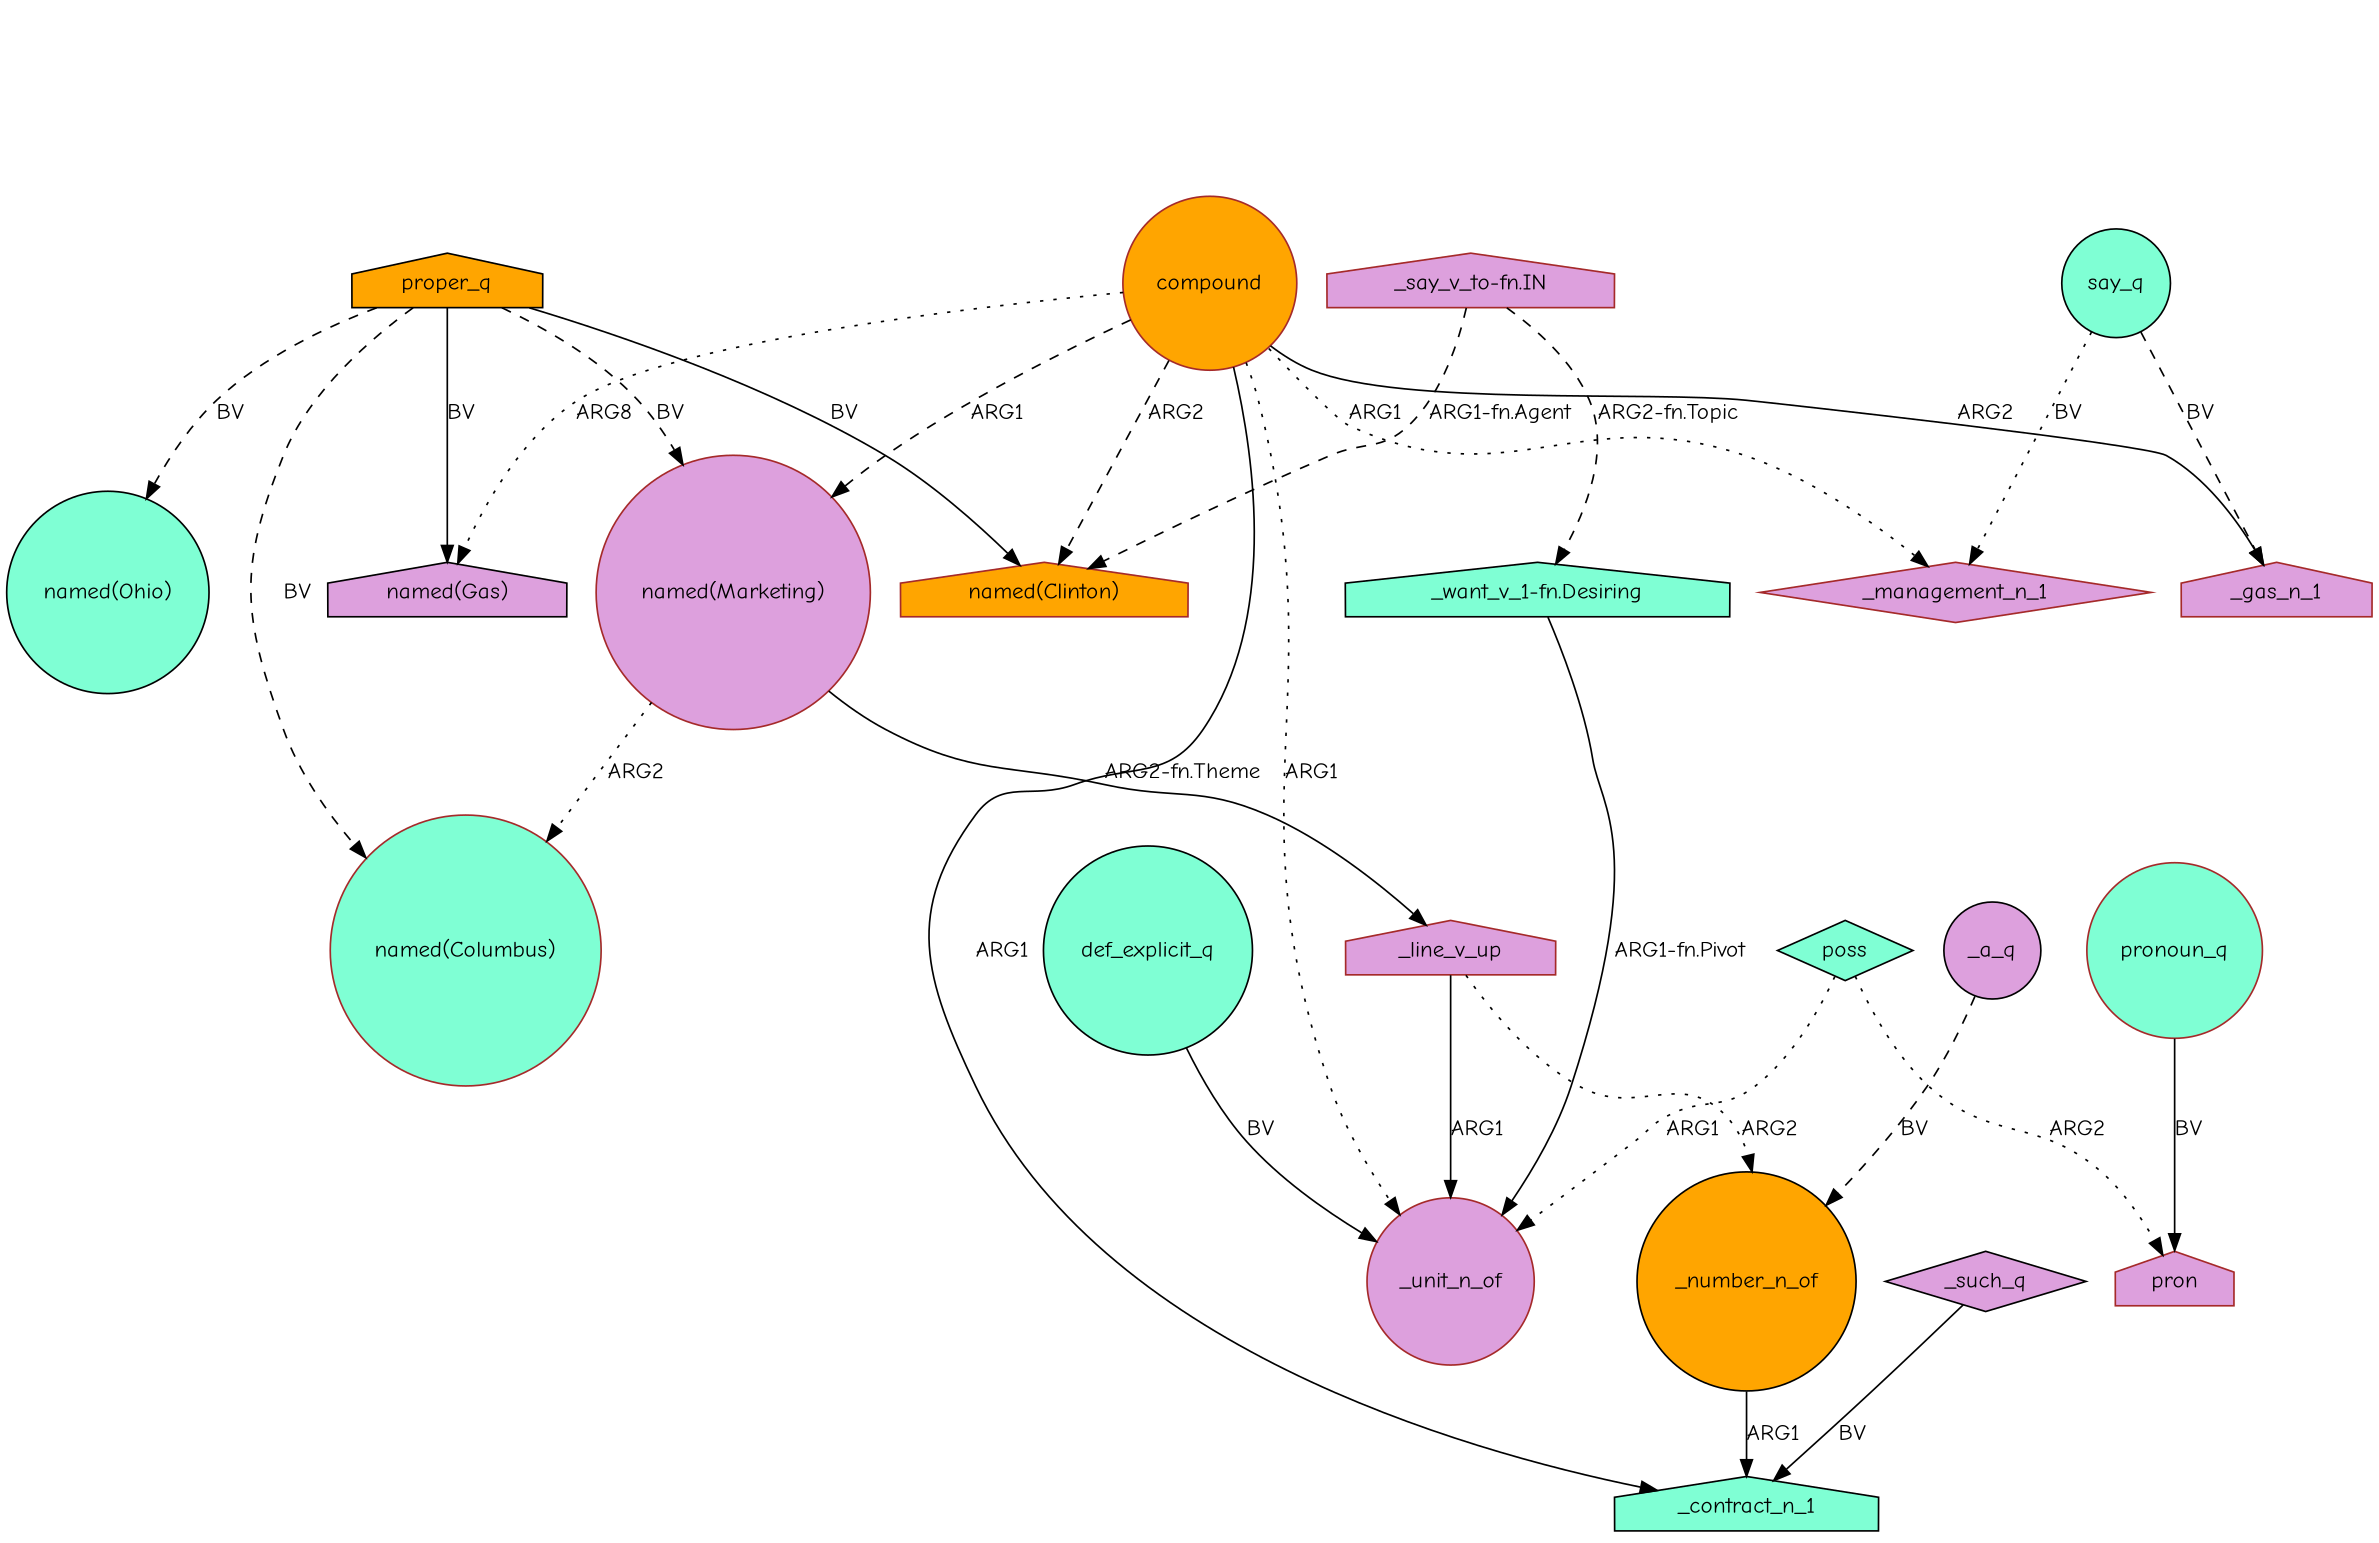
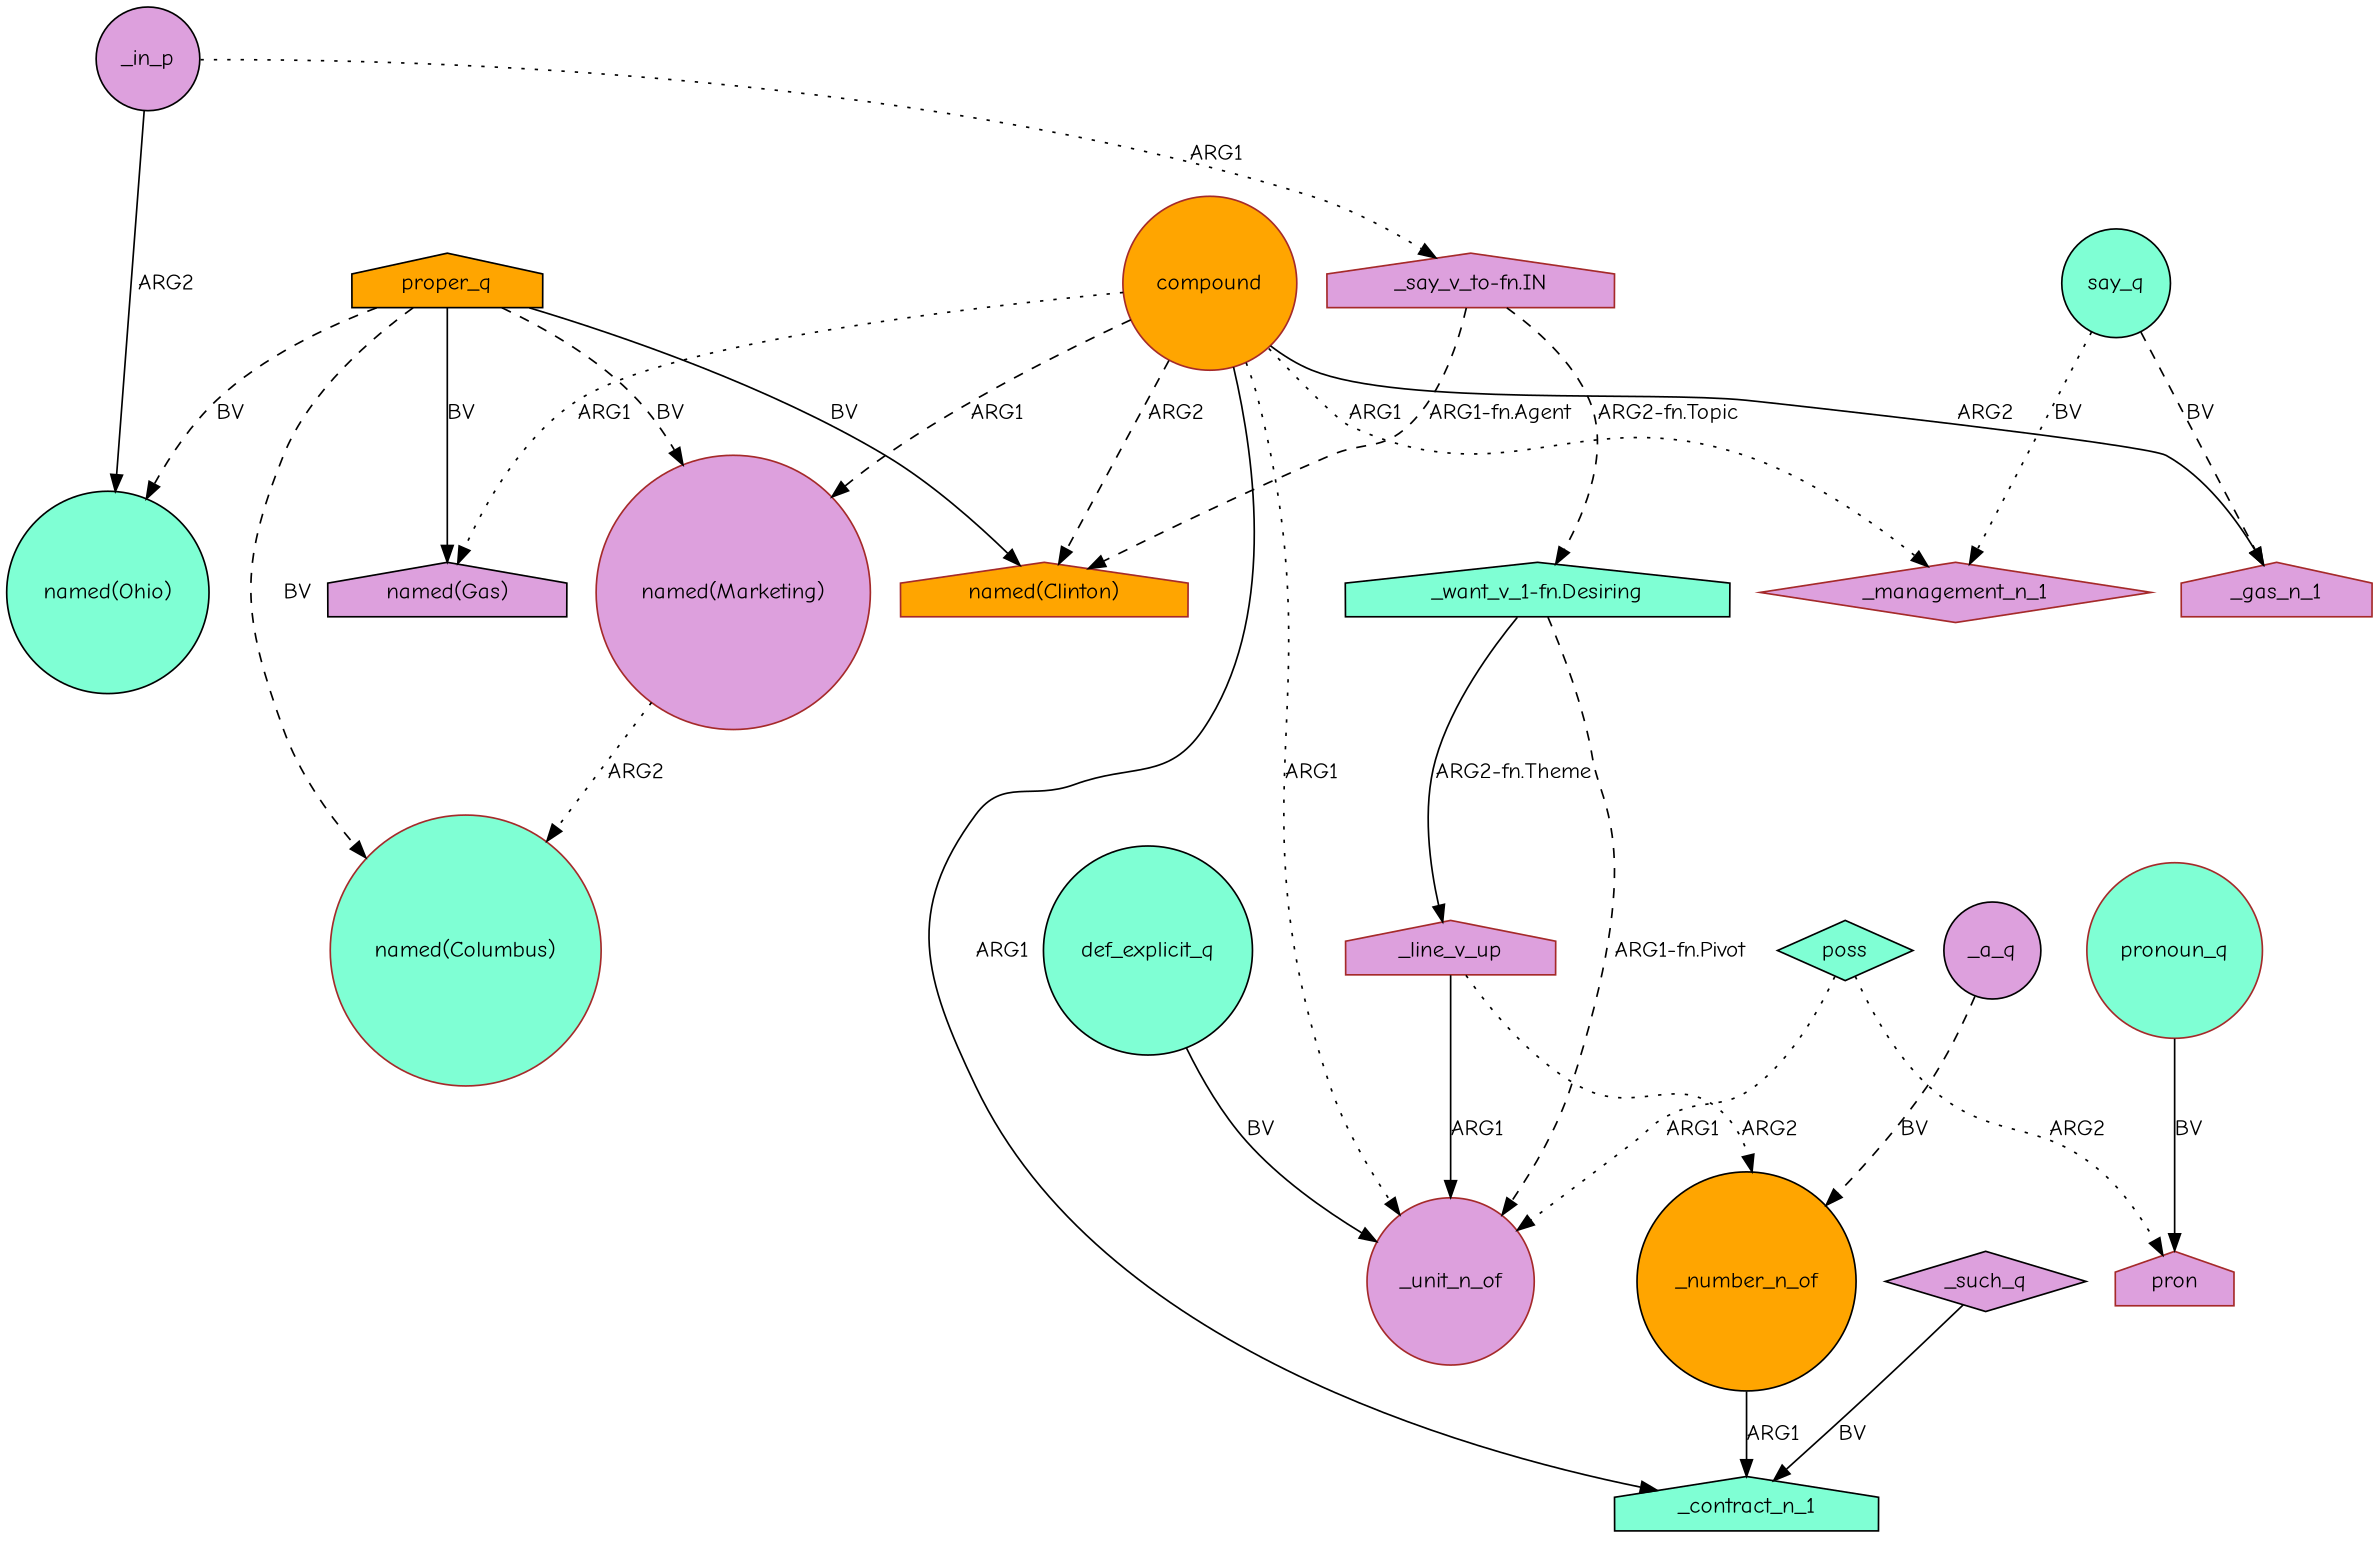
none -> (148, 59)
(604, 413) -> (604, 413)
(1128, 789) -> (1438, 751)
(1611, 914) -> (1611, 914)
